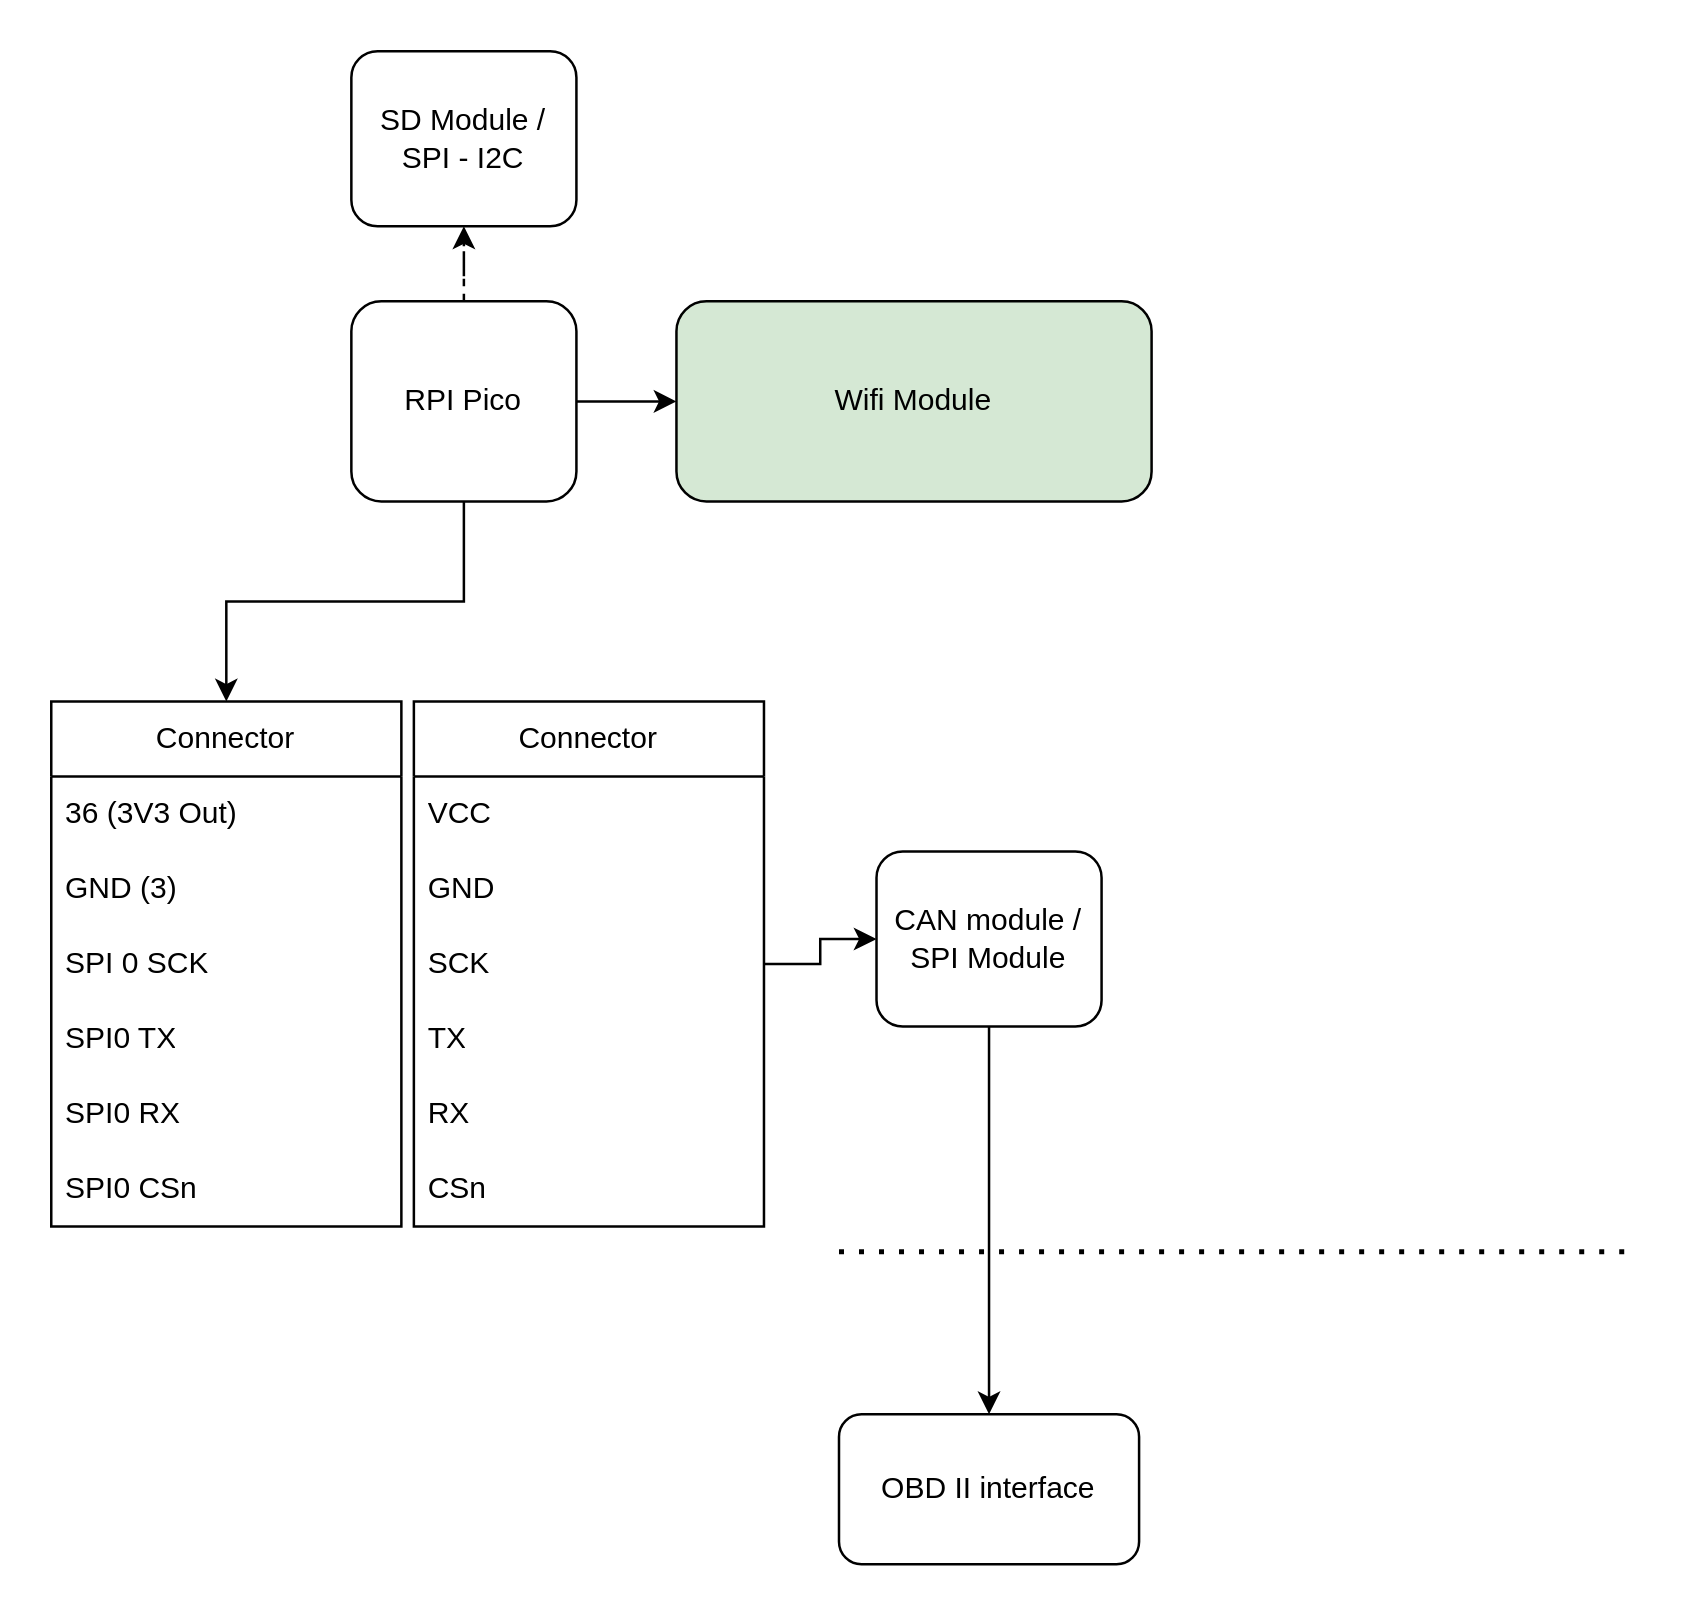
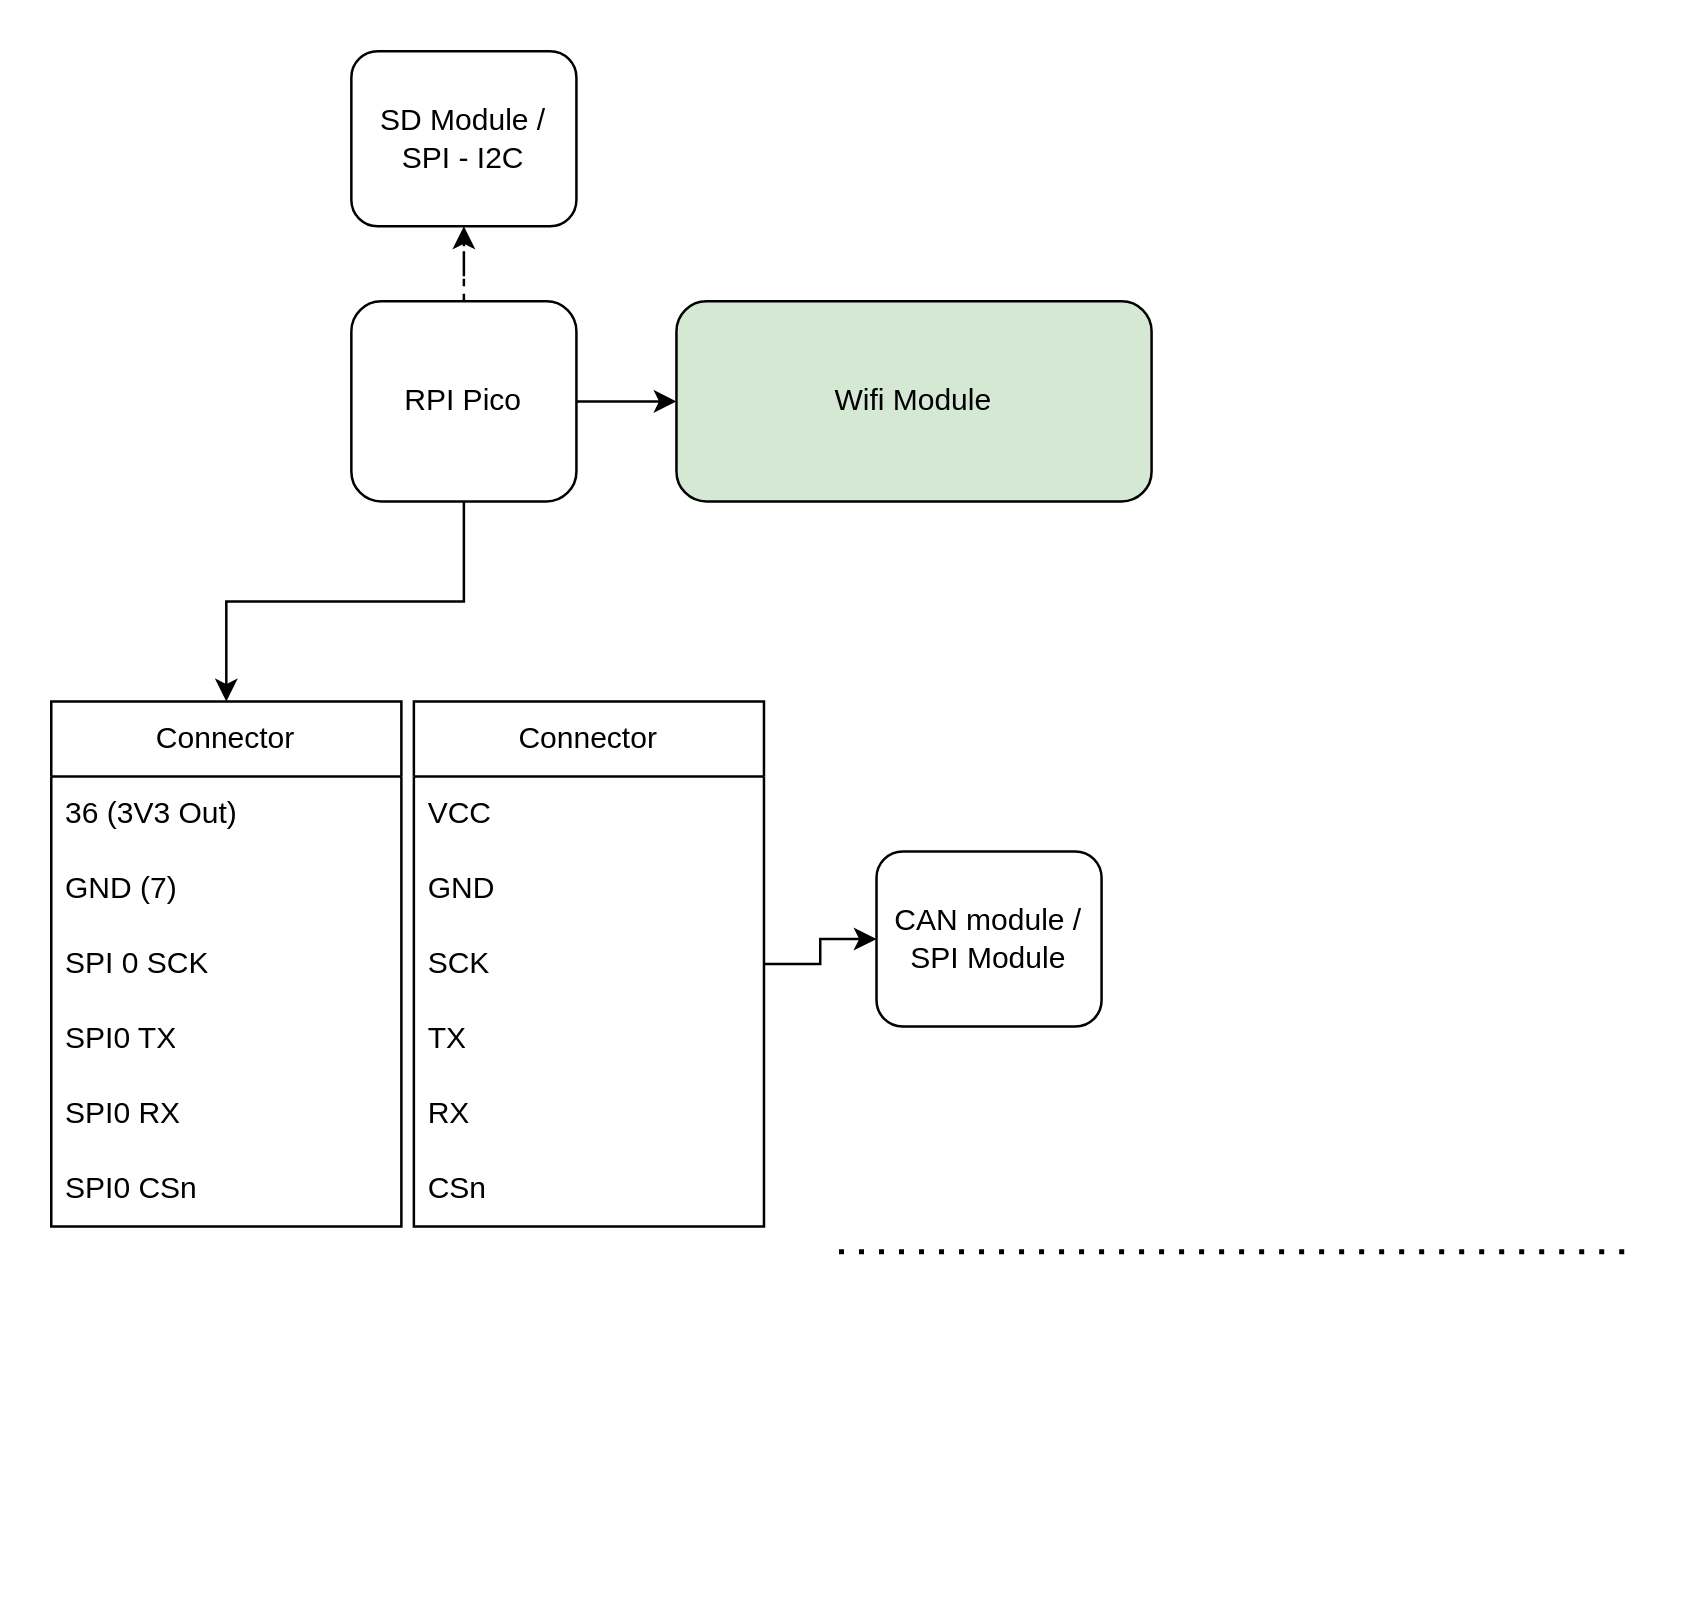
(121, 889) -> (121, 889)
(989, 1136) -> none
(989, 1489) -> none
